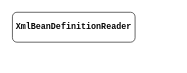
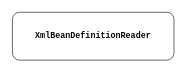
(74, 27) -> (93, 36)
